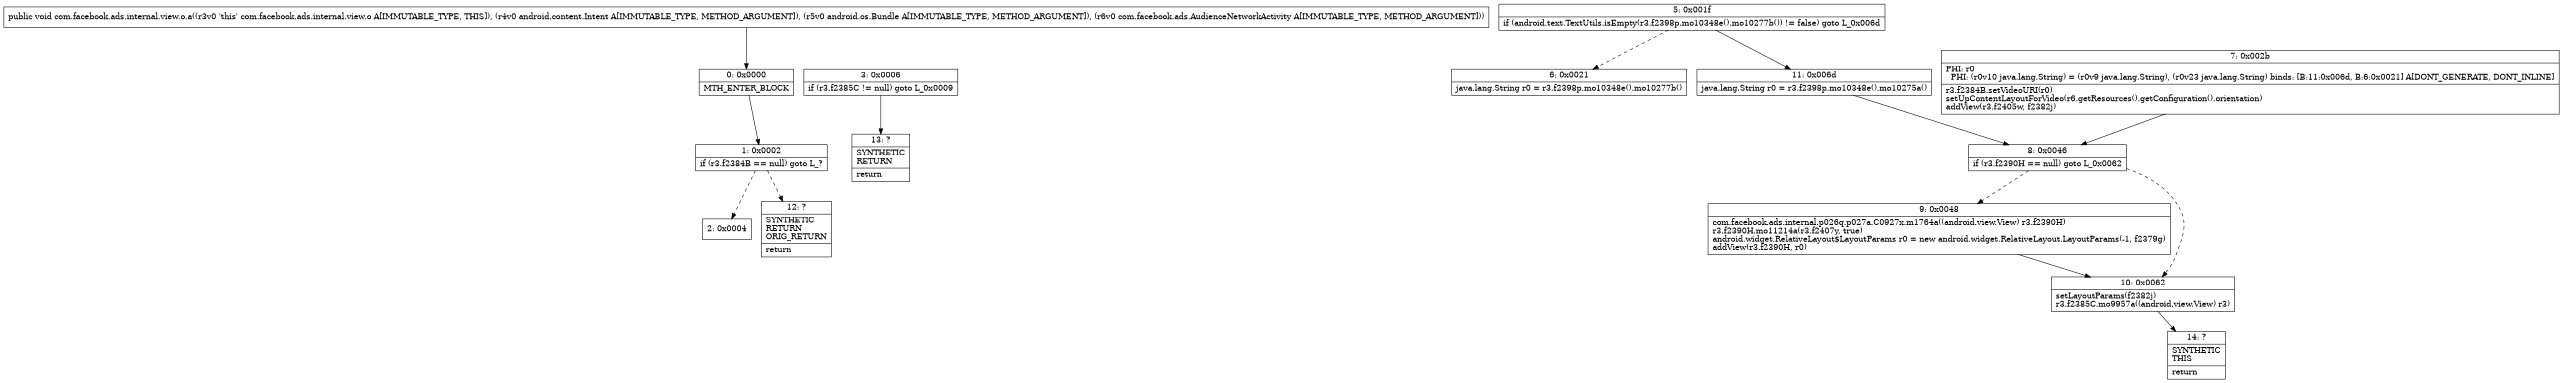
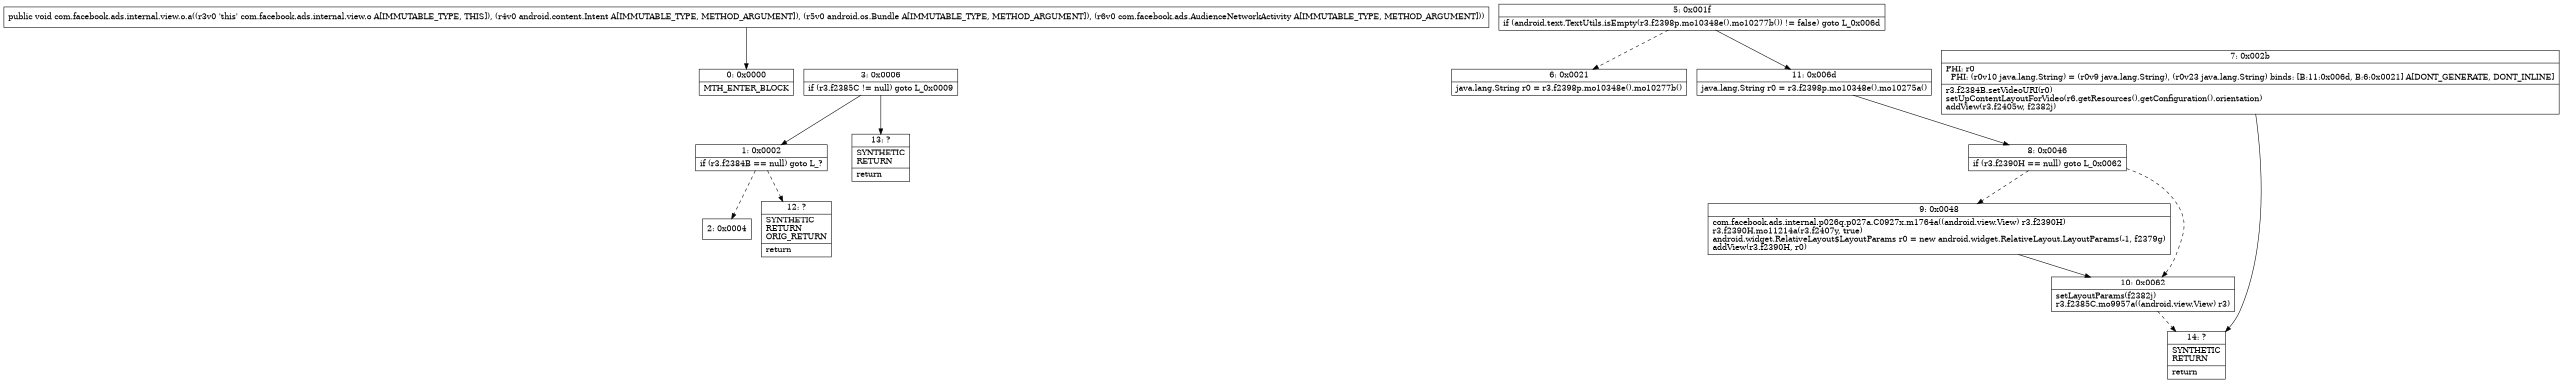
(753, 117) -> (823, 119)
(2126, 128) -> (2260, 224)
(2165, 319) -> (2165, 319)
(2182, 359) -> (2190, 359)
